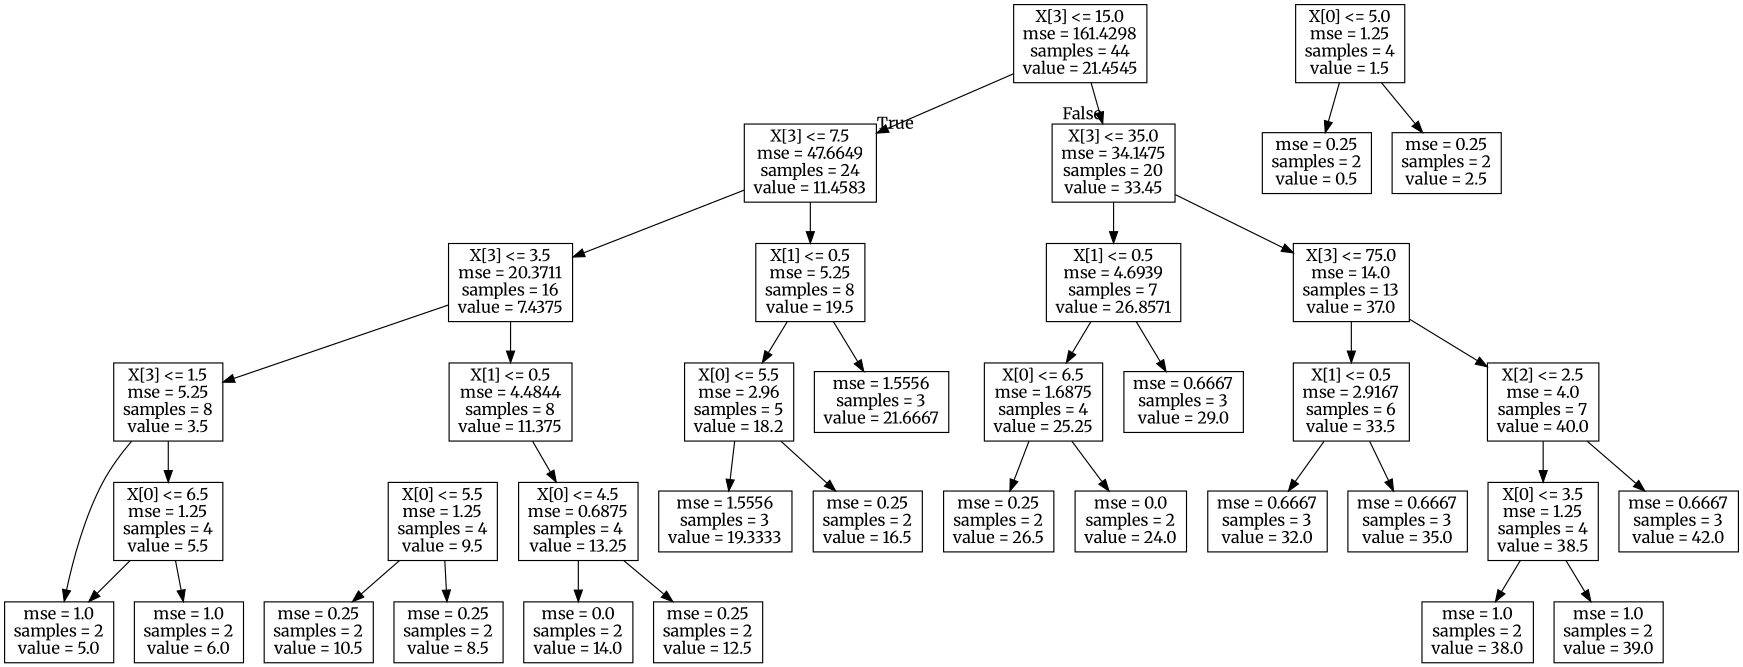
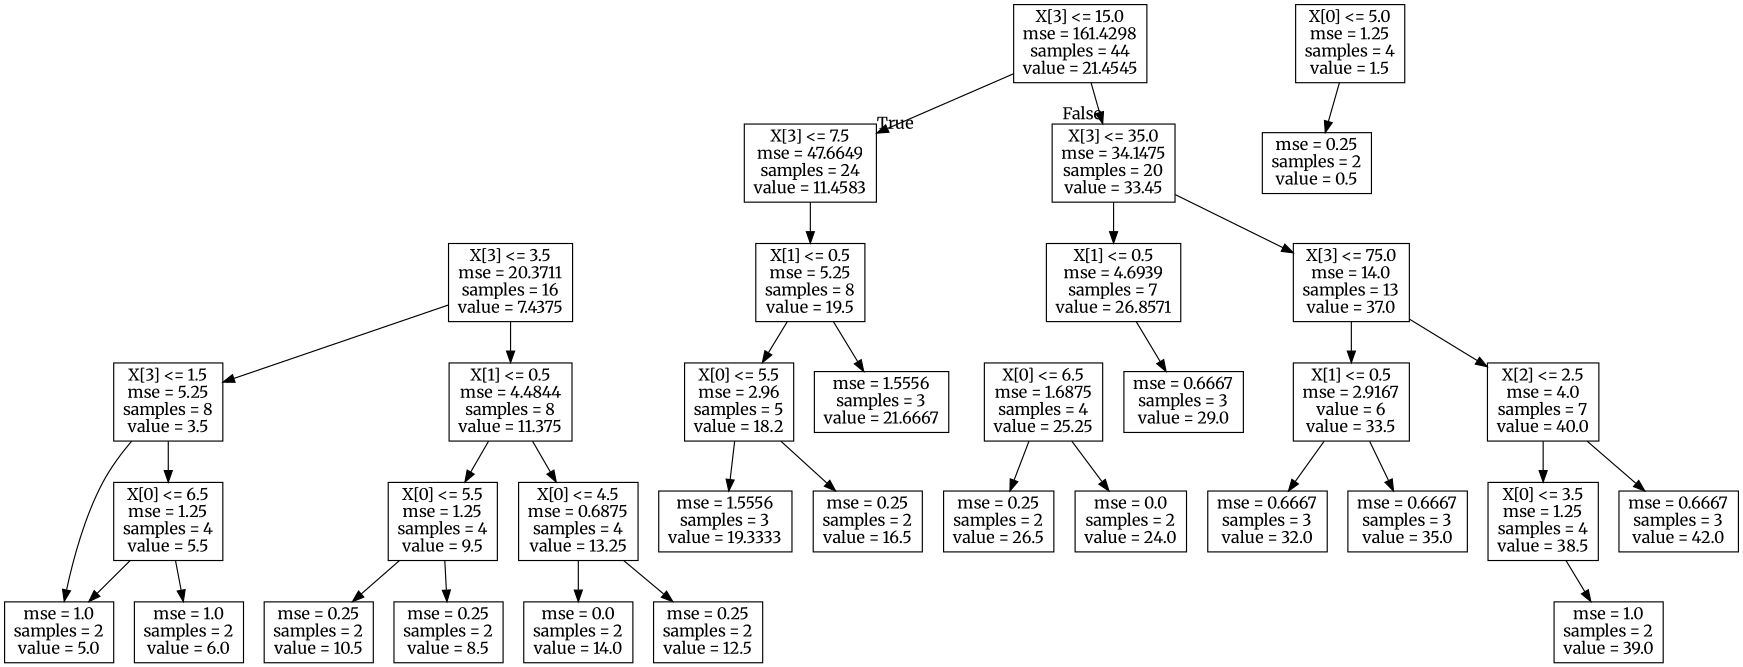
(1447, 163) -> none
(664, 221) -> none
(1082, 337) -> none
(1351, 402) -> (1351, 402)
none -> (480, 457)
(1478, 632) -> none
